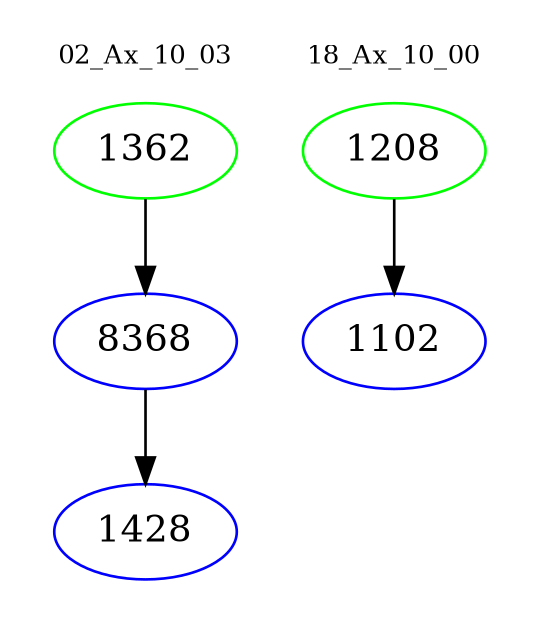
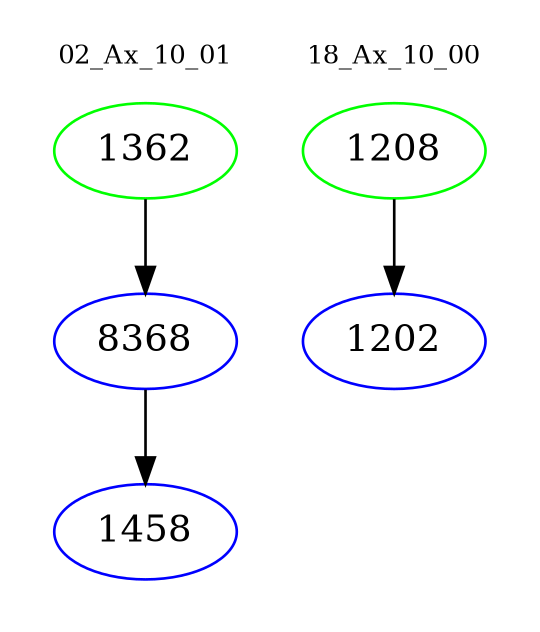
(146, 57) -> (146, 57)
(394, 341) -> (394, 341)
(146, 532) -> (146, 532)
